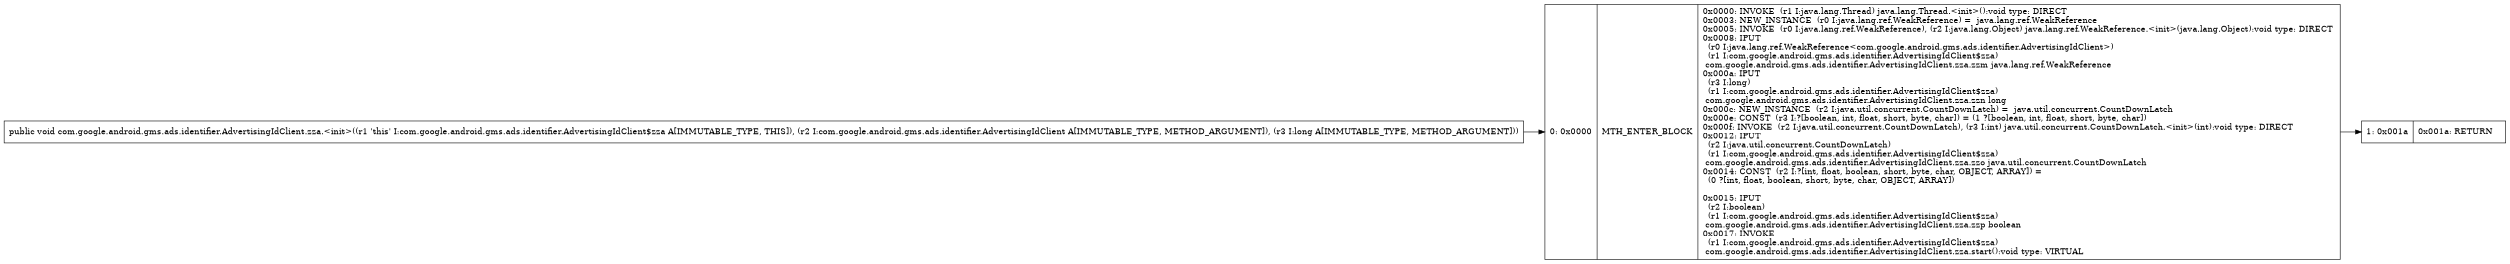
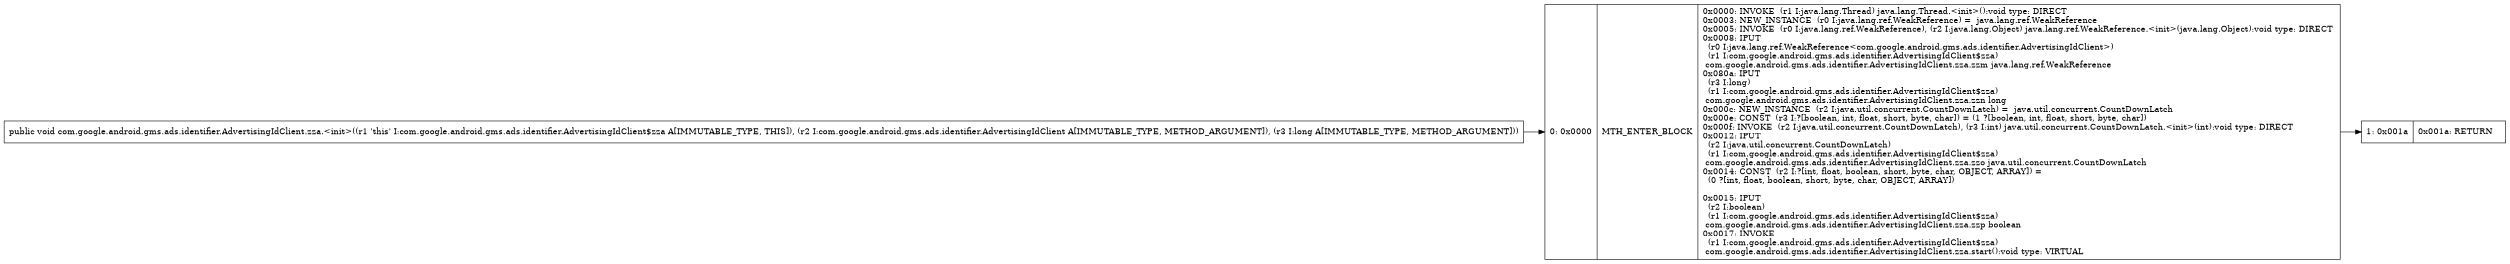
(1734, 74) -> (1734, 74)
